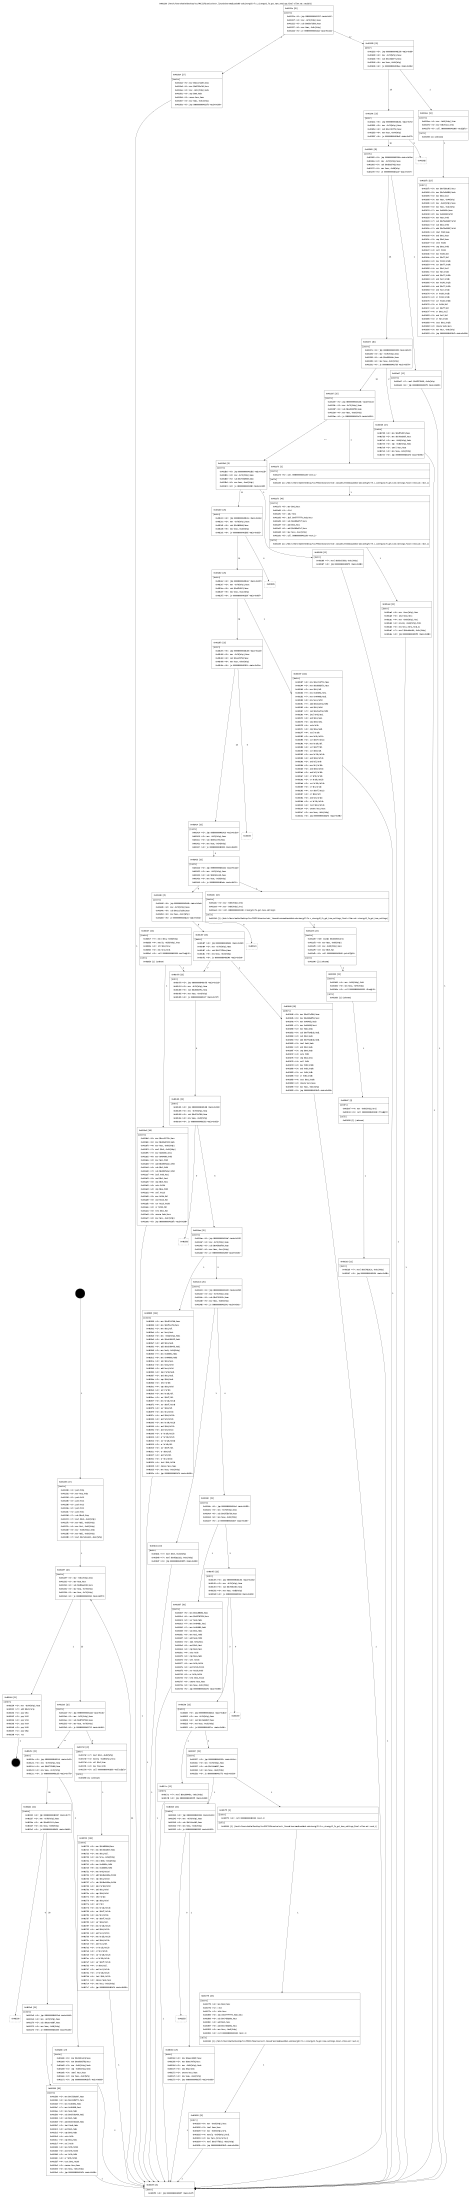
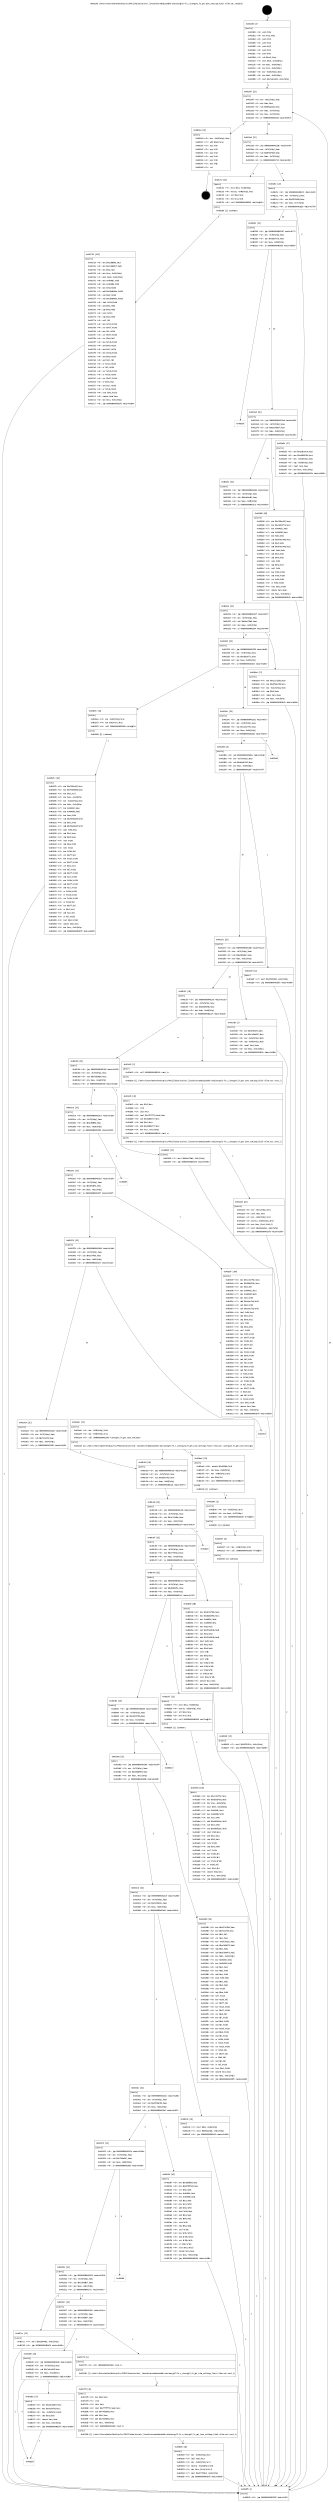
none -> (244, 494)
(250, 887) -> (162, 1454)
(181, 968) -> (172, 1646)
(178, 2132) -> (36, 2444)
